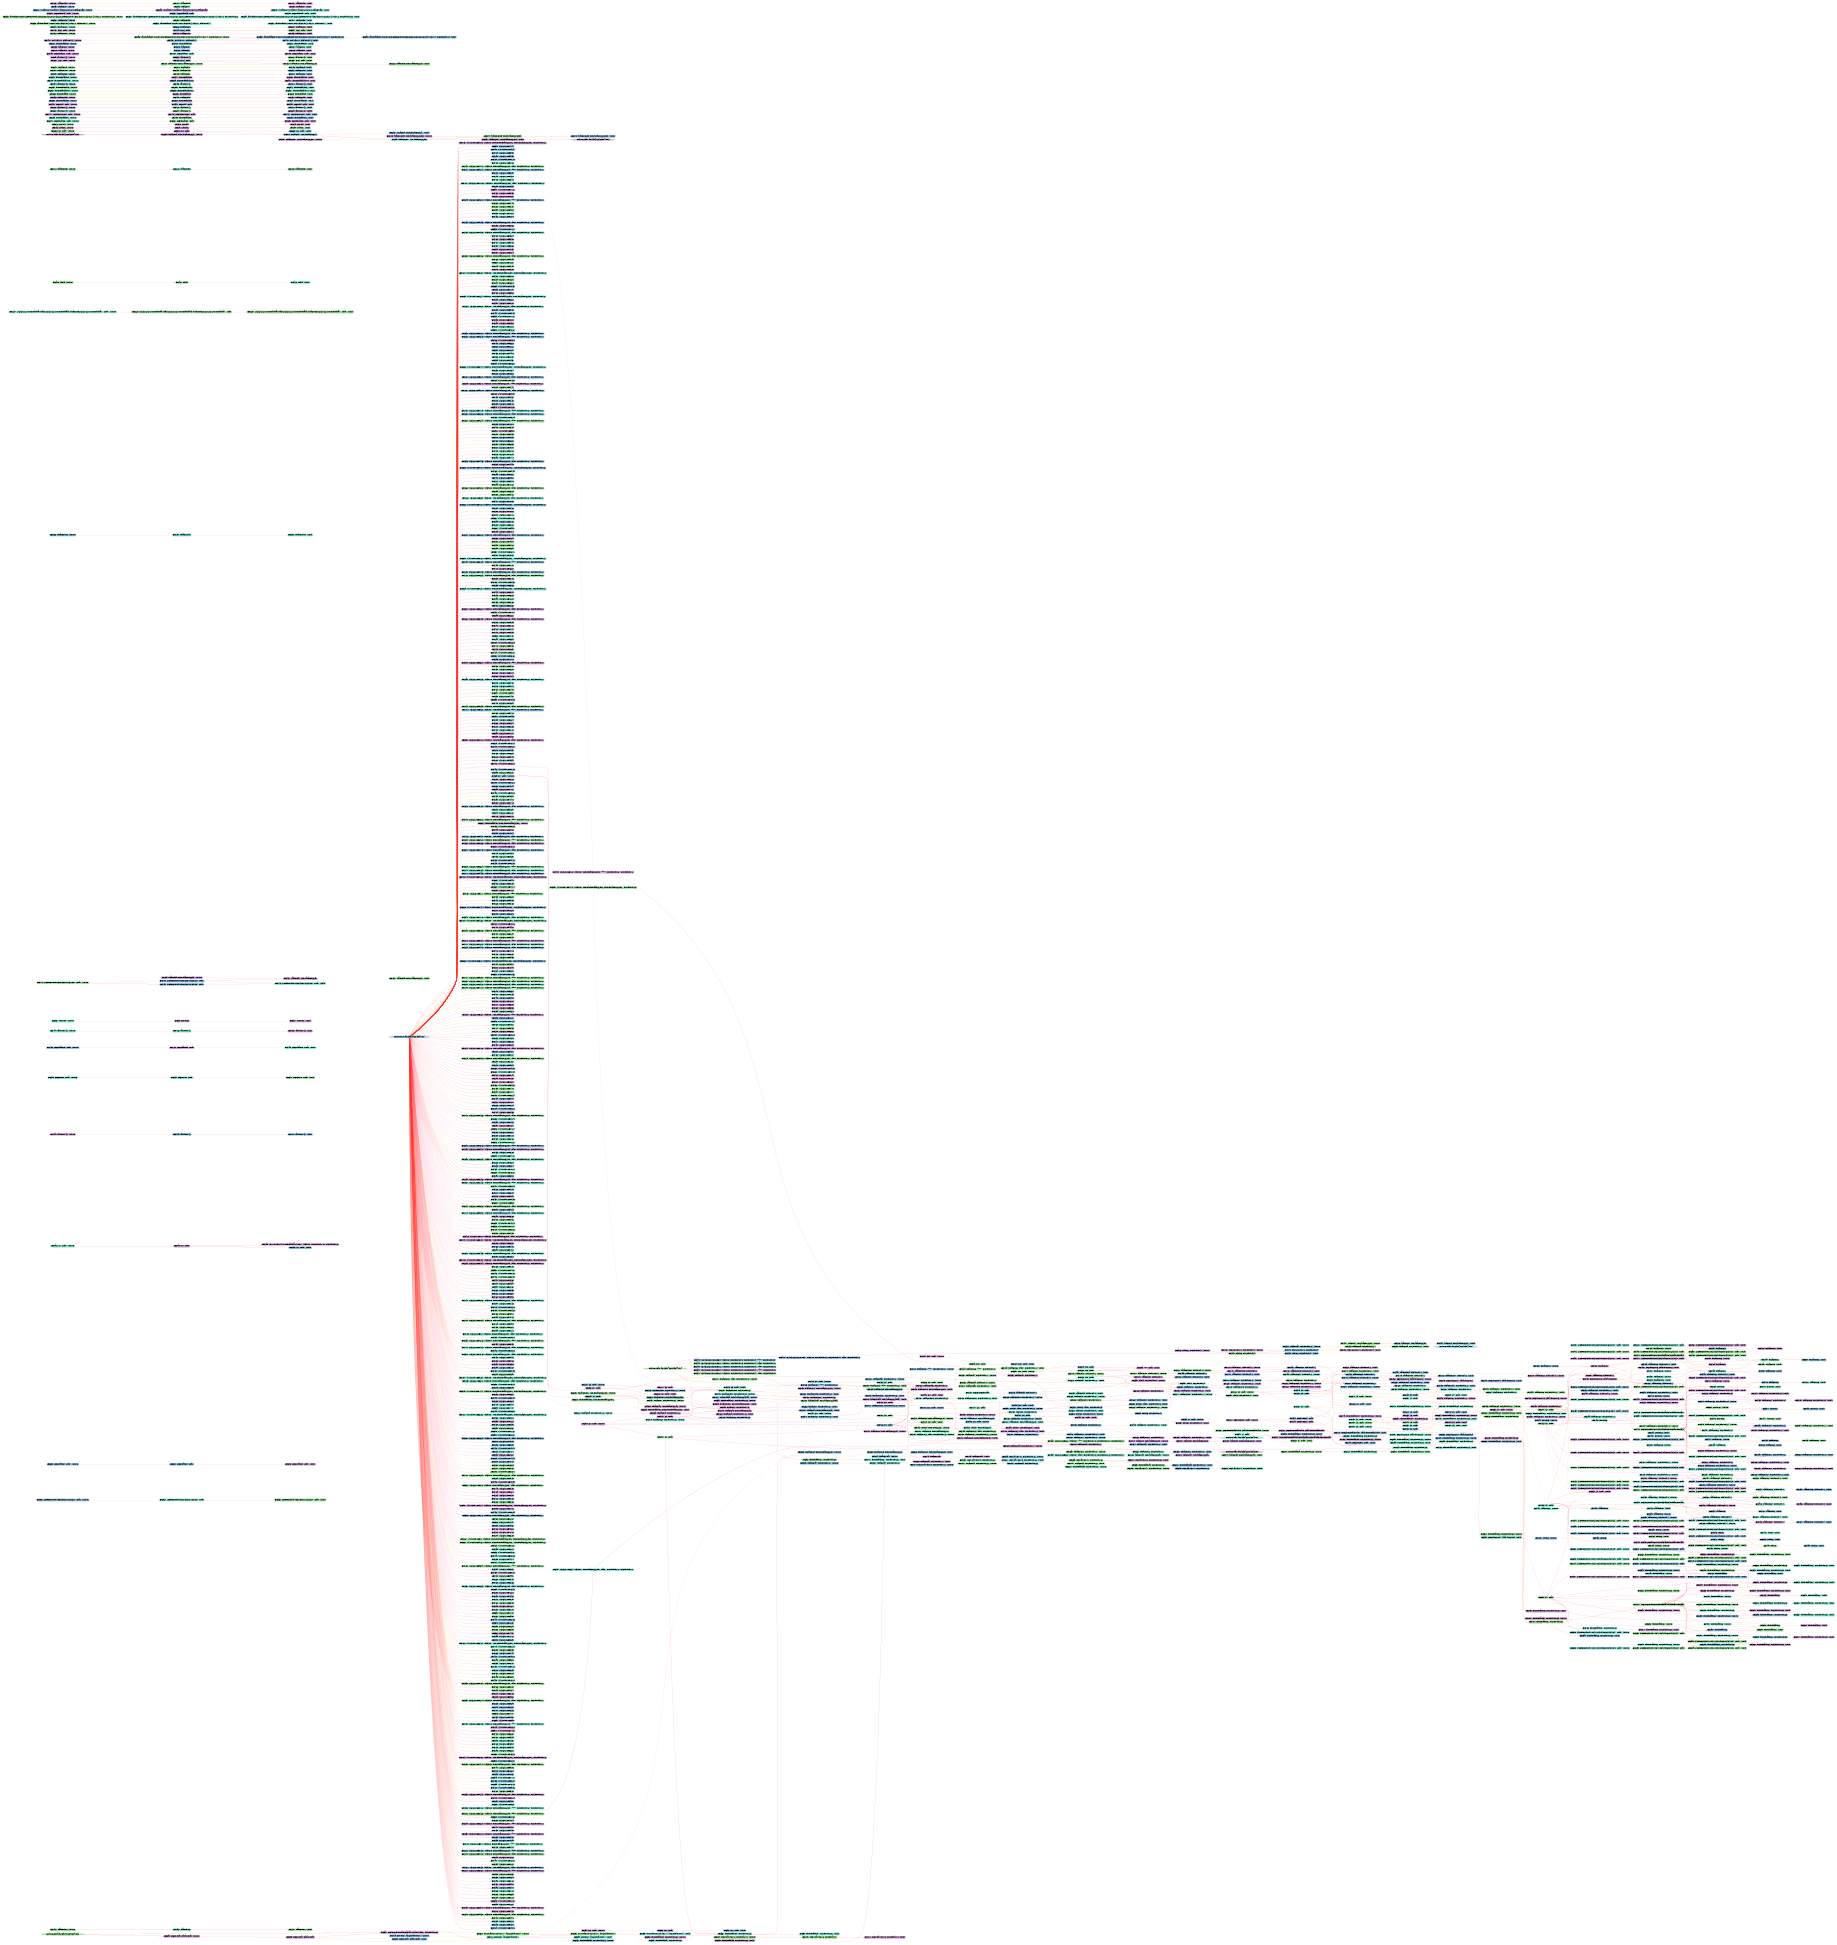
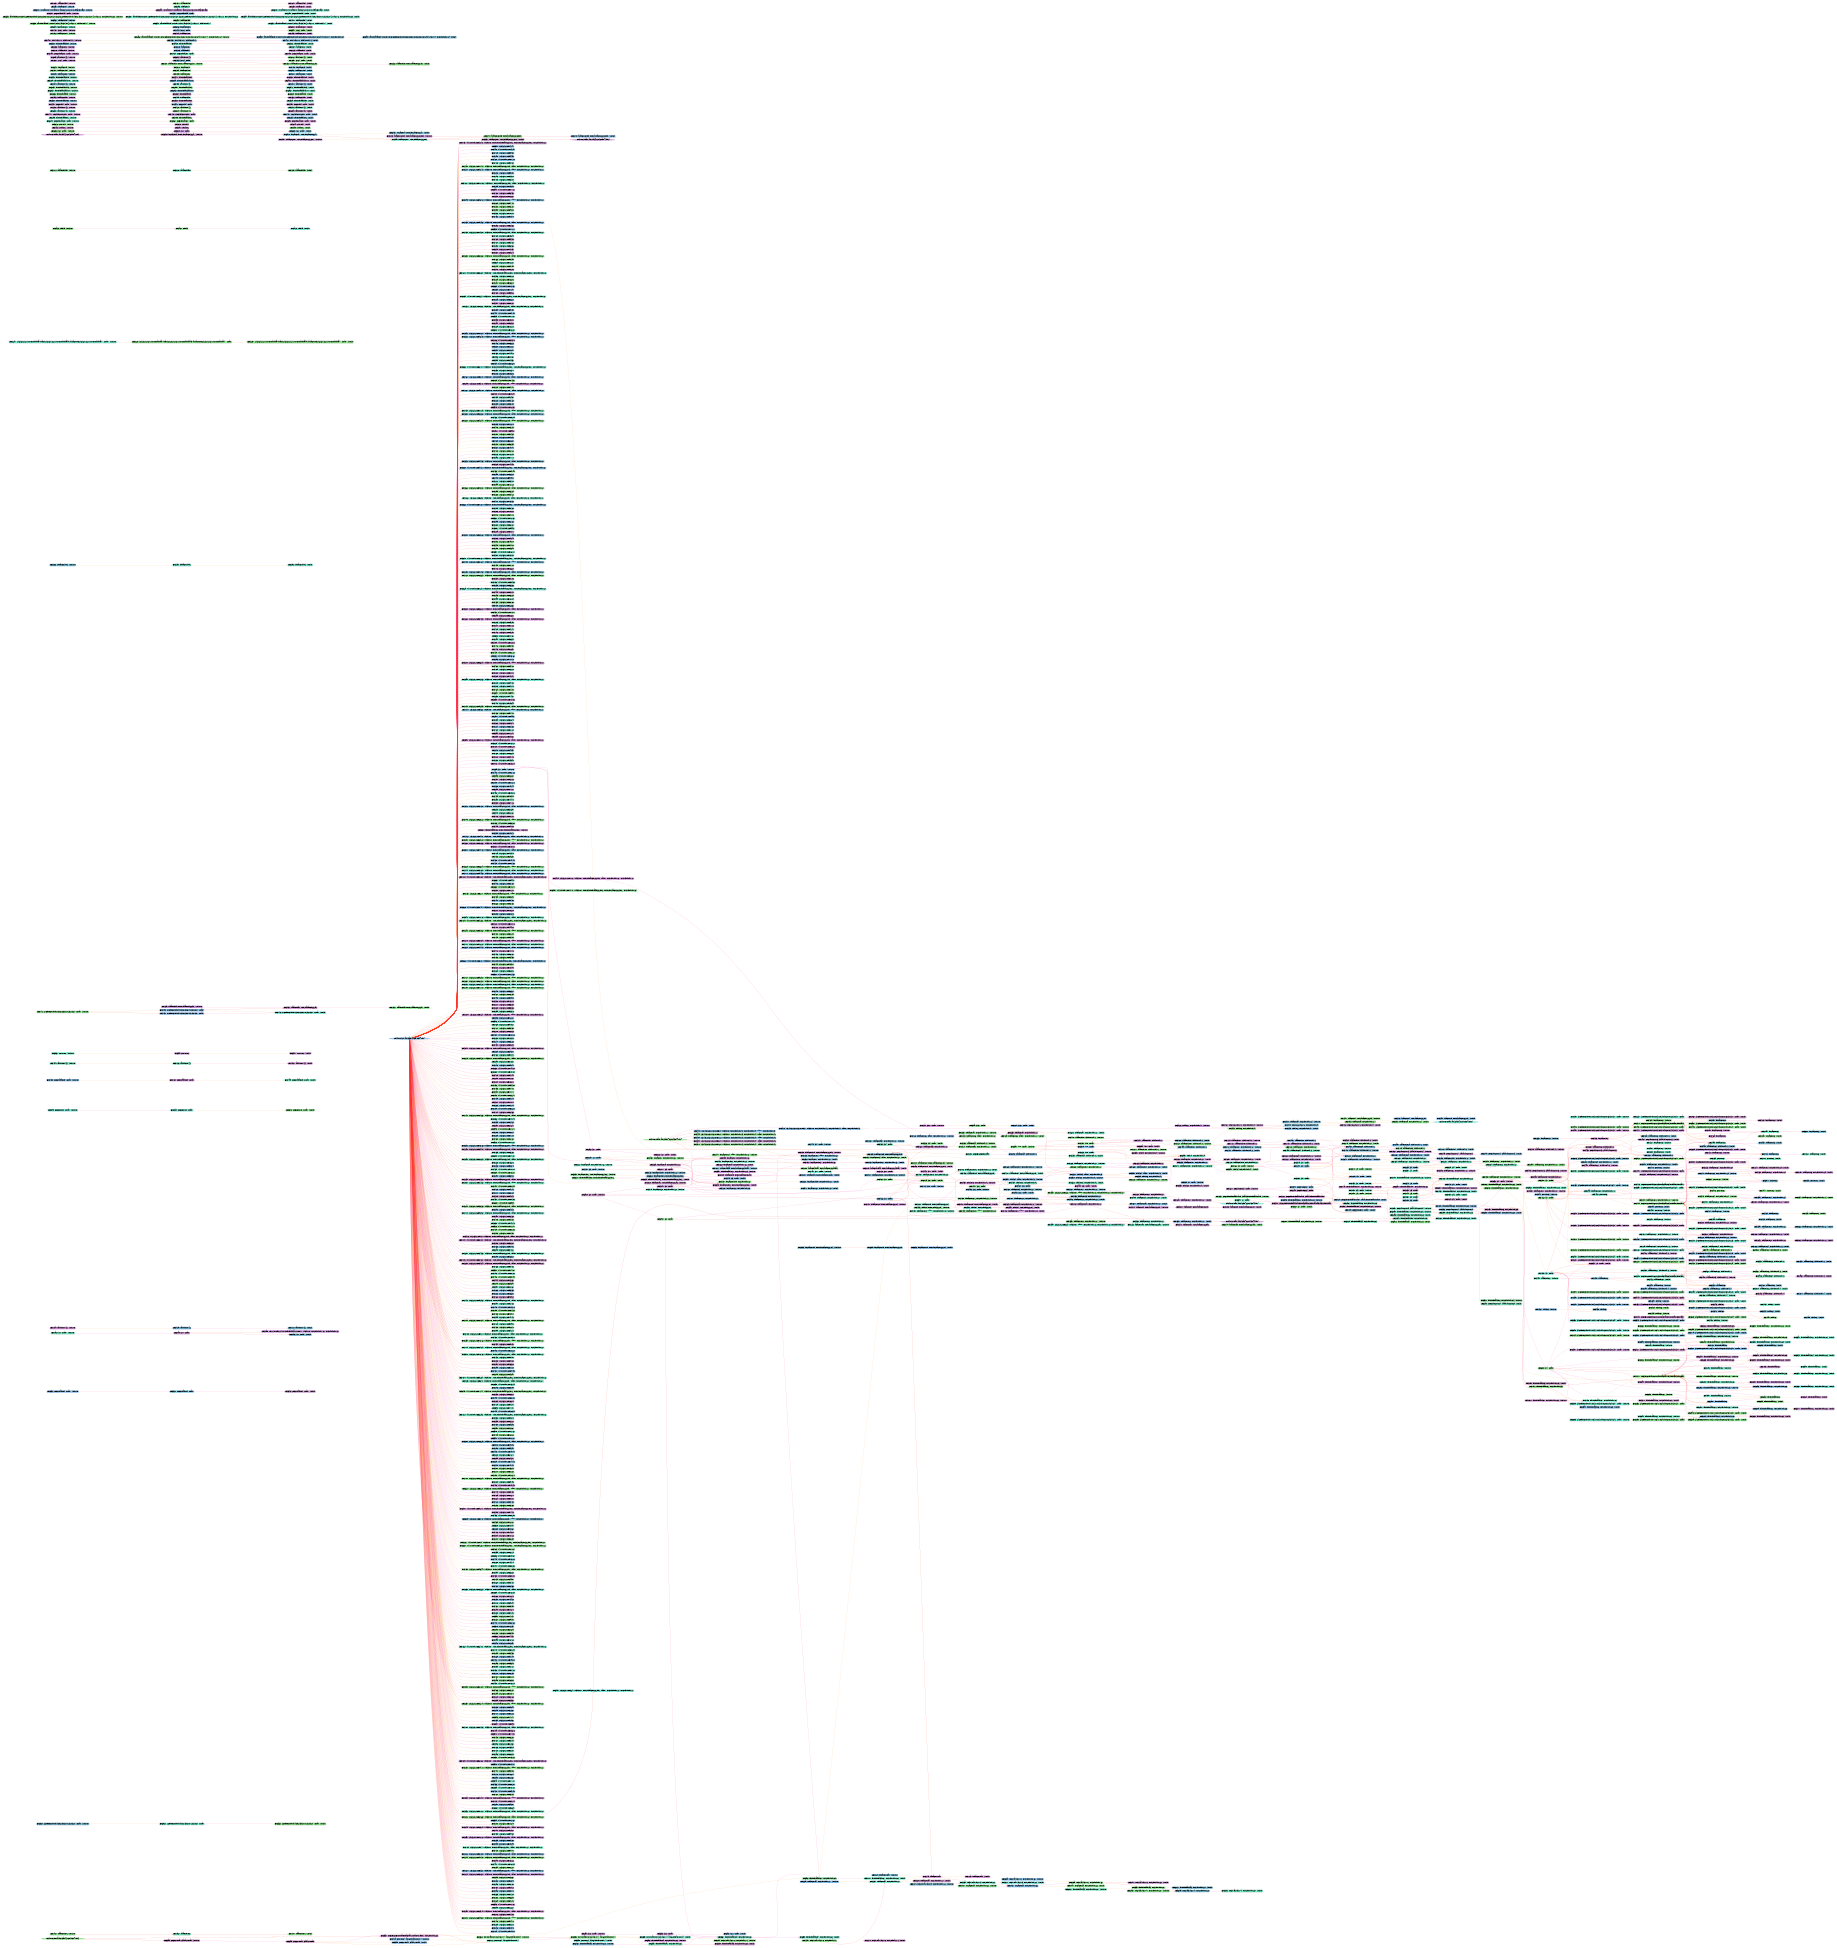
none -> (503, 1435)
